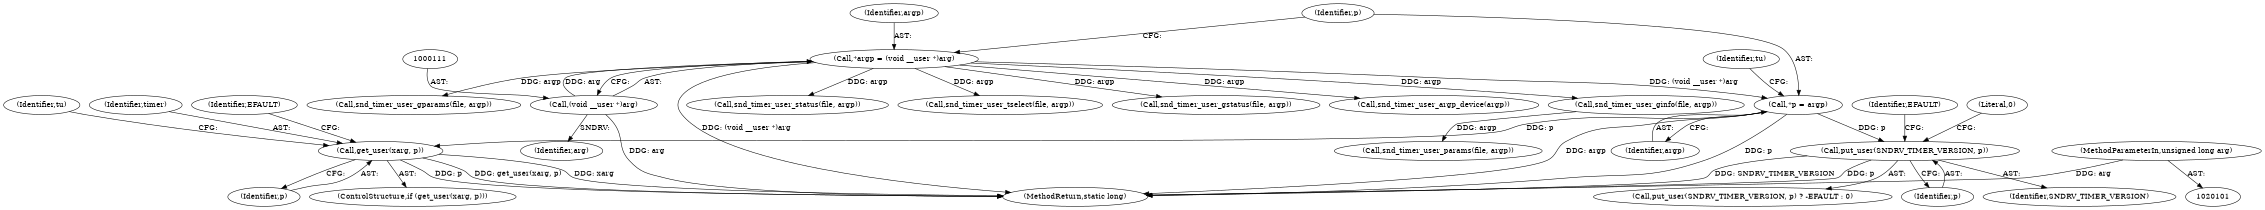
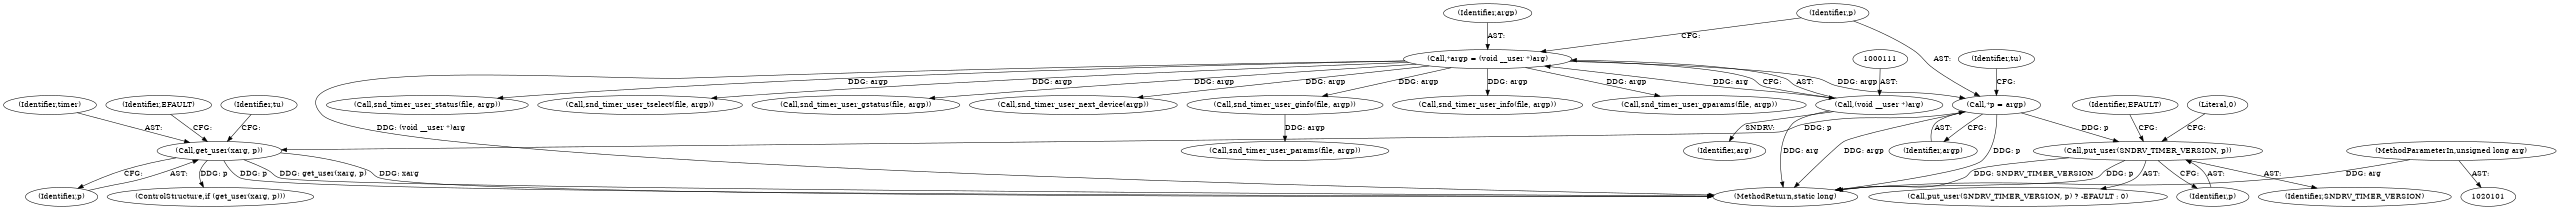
(1694, 82) -> (1858, 82)
(1434, 105) -> (1073, 105)
none -> (1488, 105)
(409, 174) -> (214, 174)
